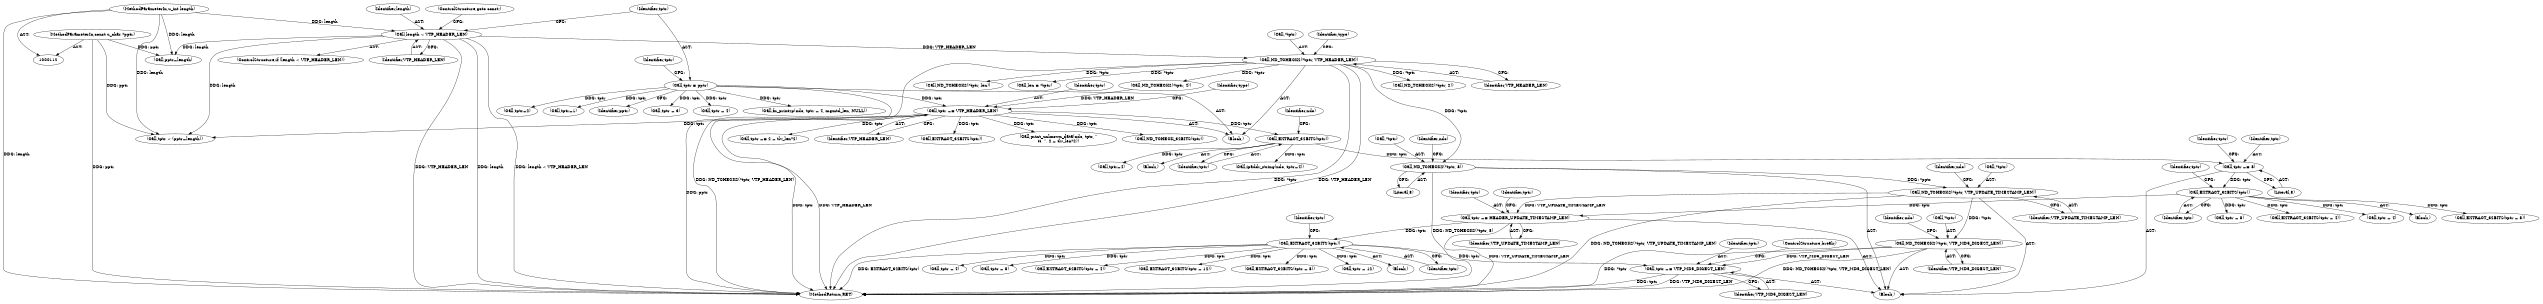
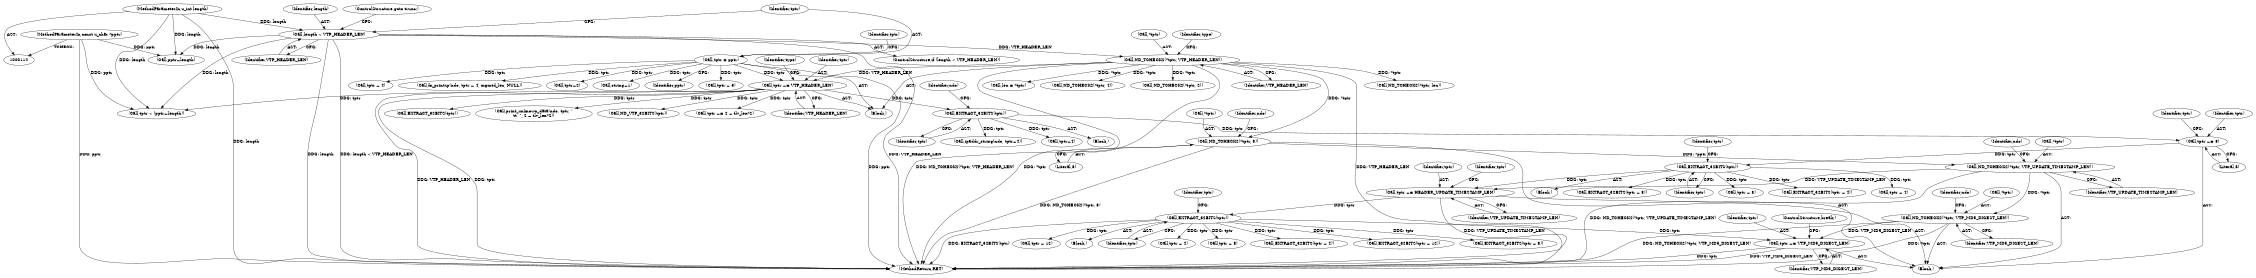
(470, 9) -> (387, 9)
(79, 47) -> (65, 47)
(1065, 98) -> (964, 66)
(564, 111) -> (616, 86)
(1170, 139) -> (638, 114)
